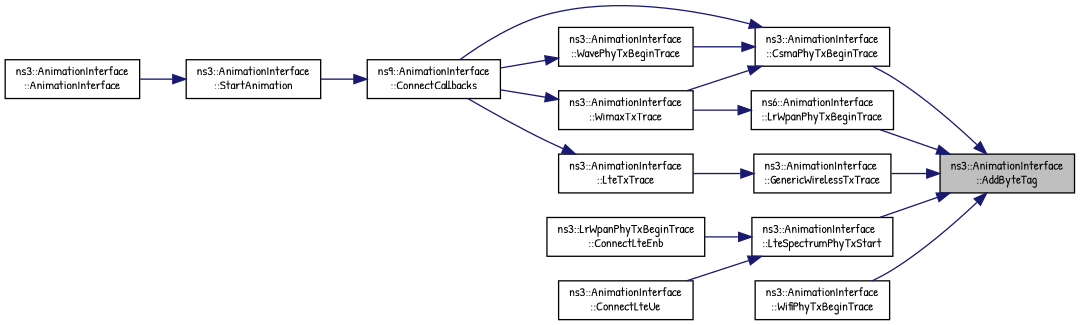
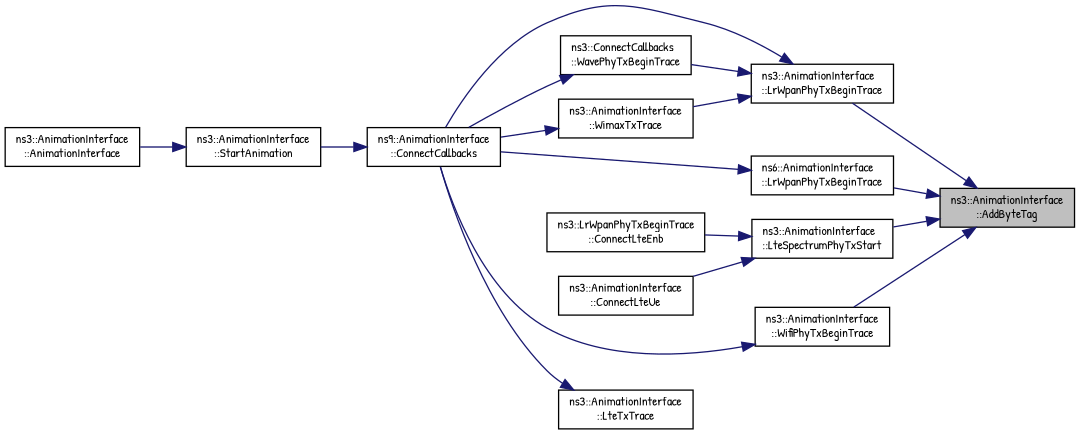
(626, 47) -> (626, 55)
(822, 47) -> (822, 84)
(716, 110) -> (619, 161)
(822, 174) -> none
none -> (548, 329)
